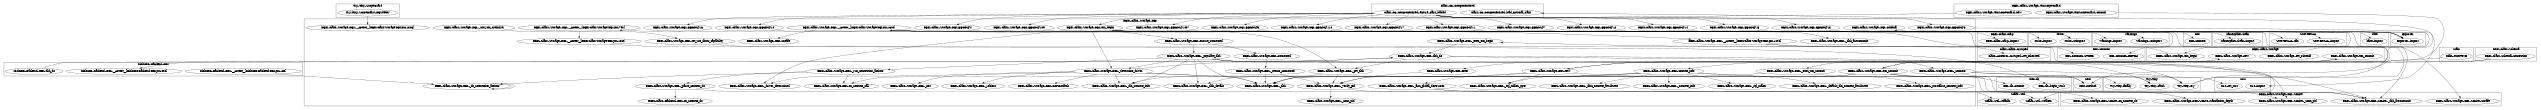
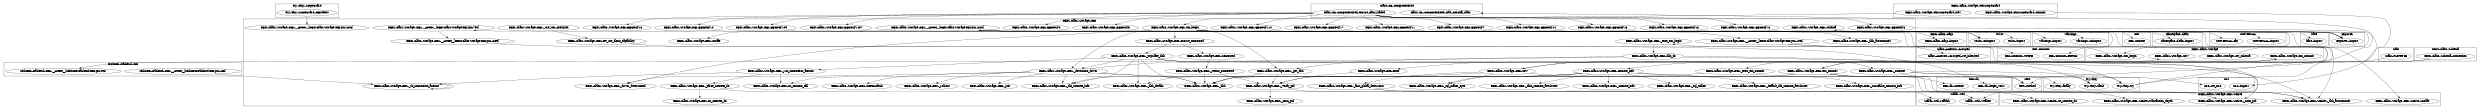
(2014, 50) -> (1953, 50)
(34, 71) -> none
(675, 101) -> (700, 101)
